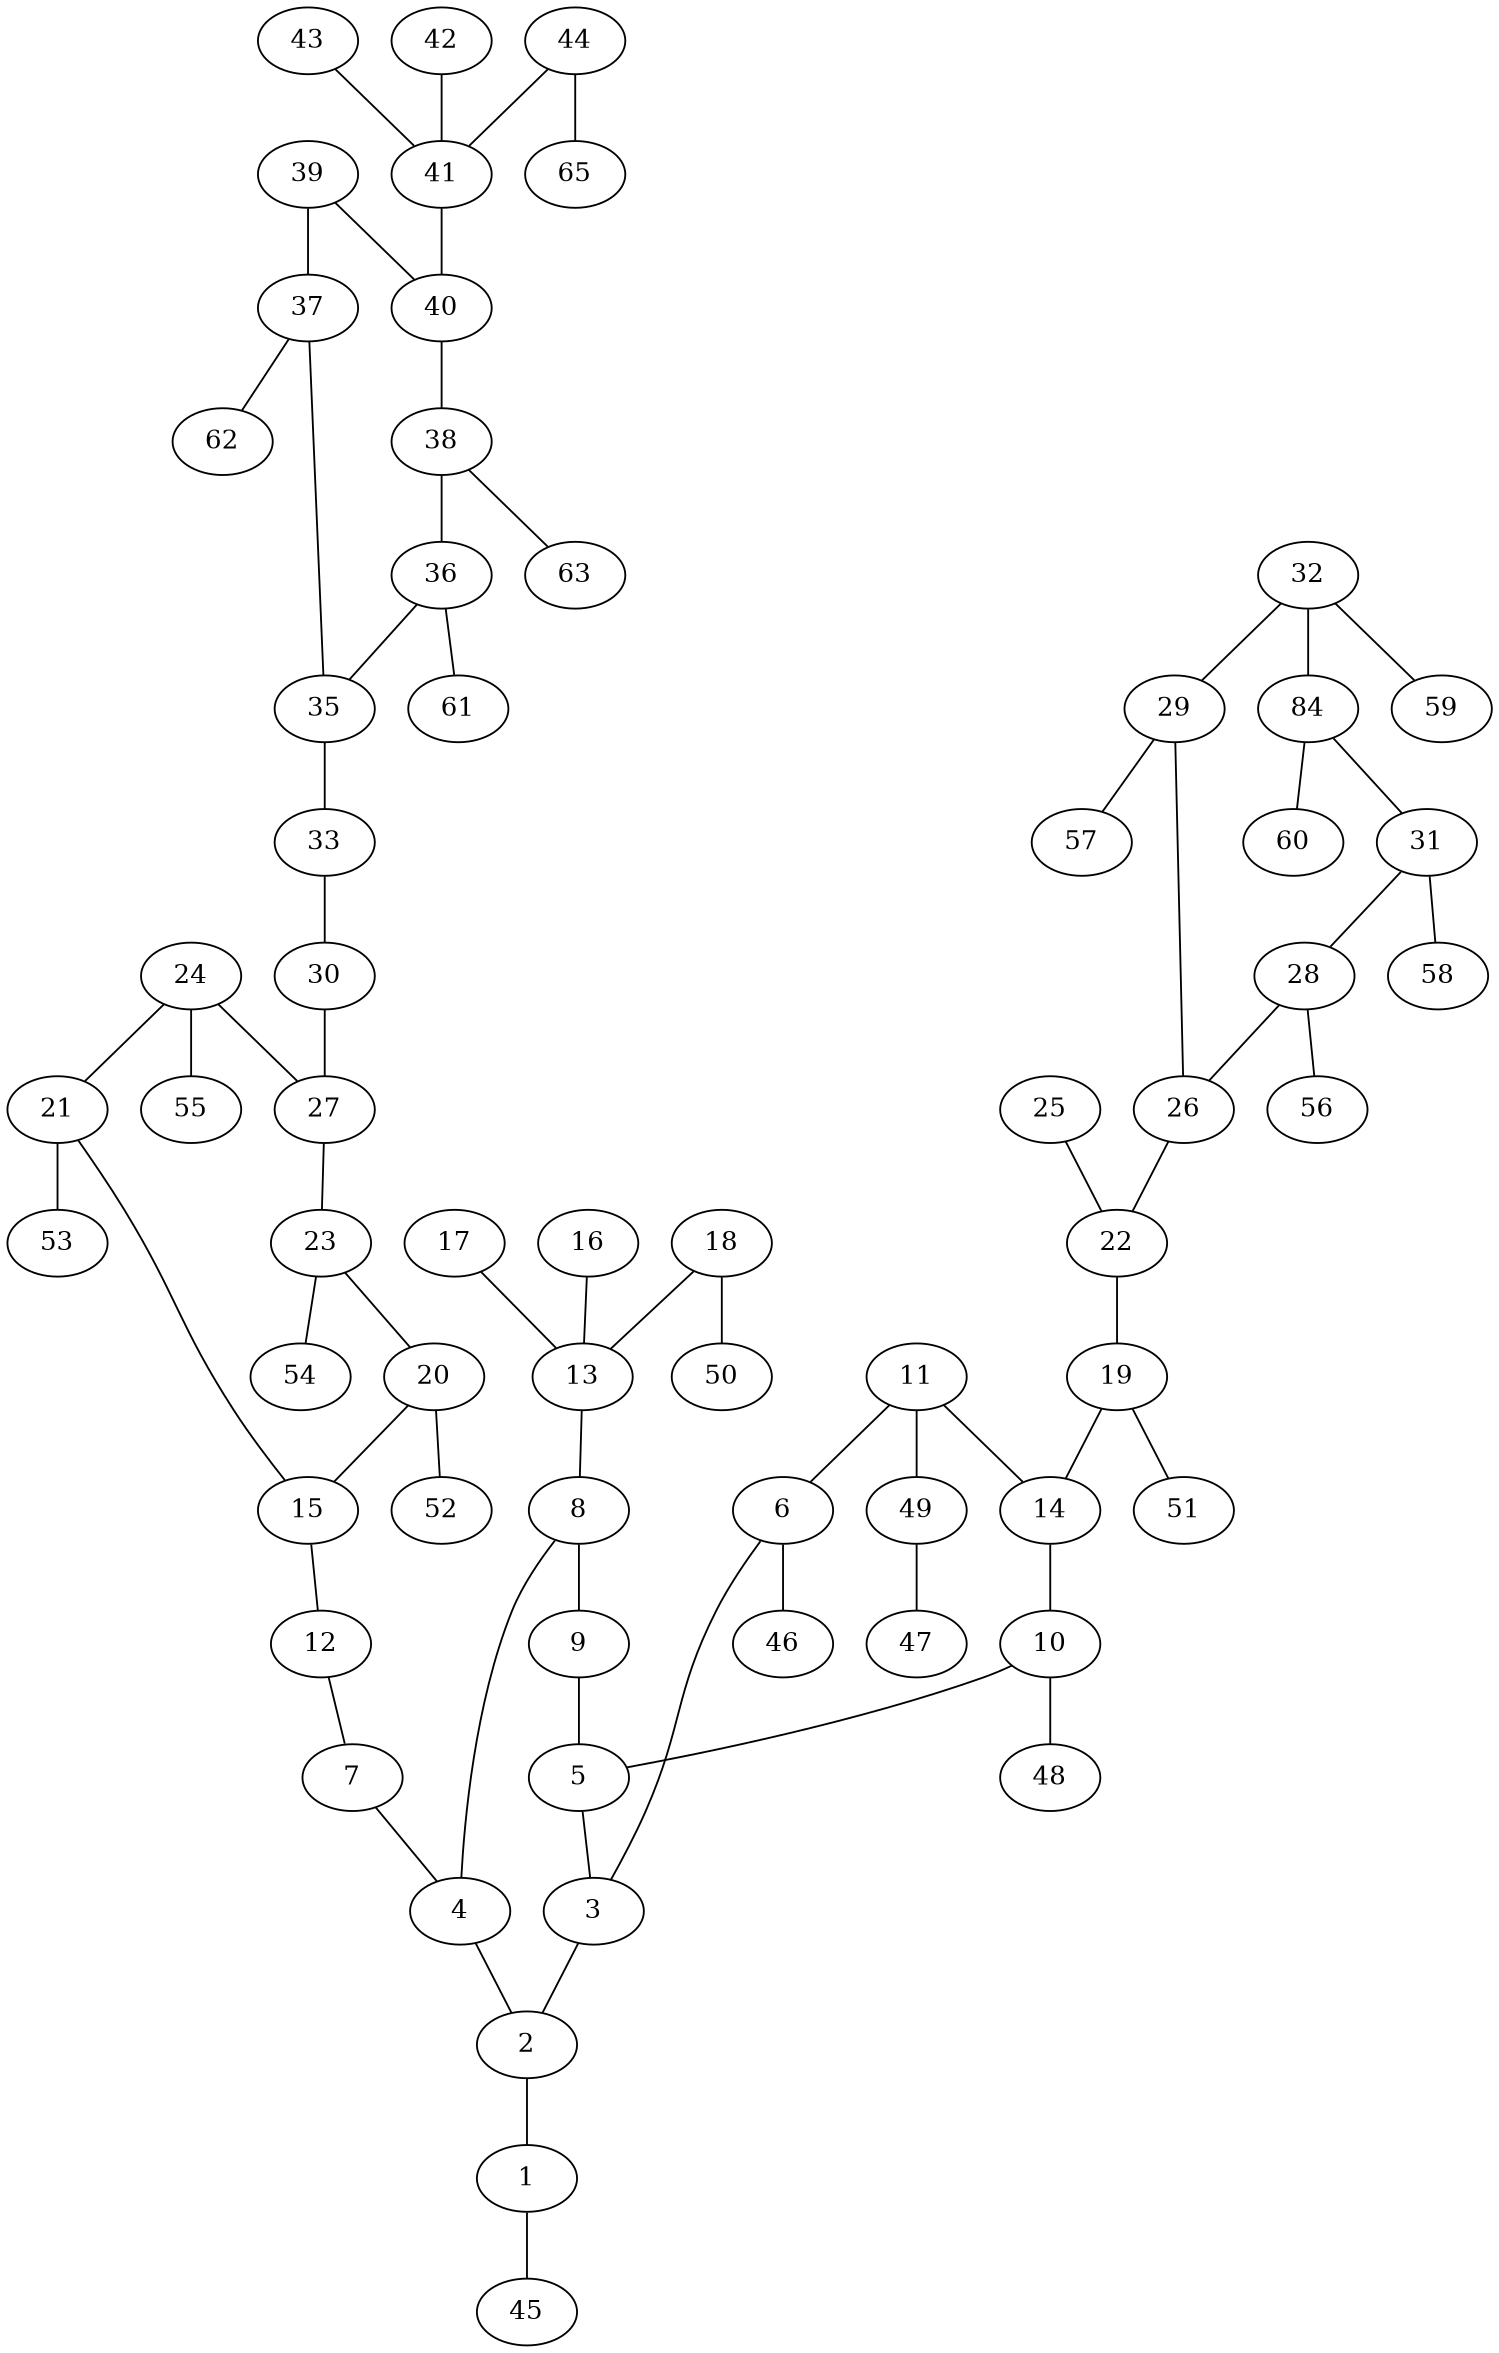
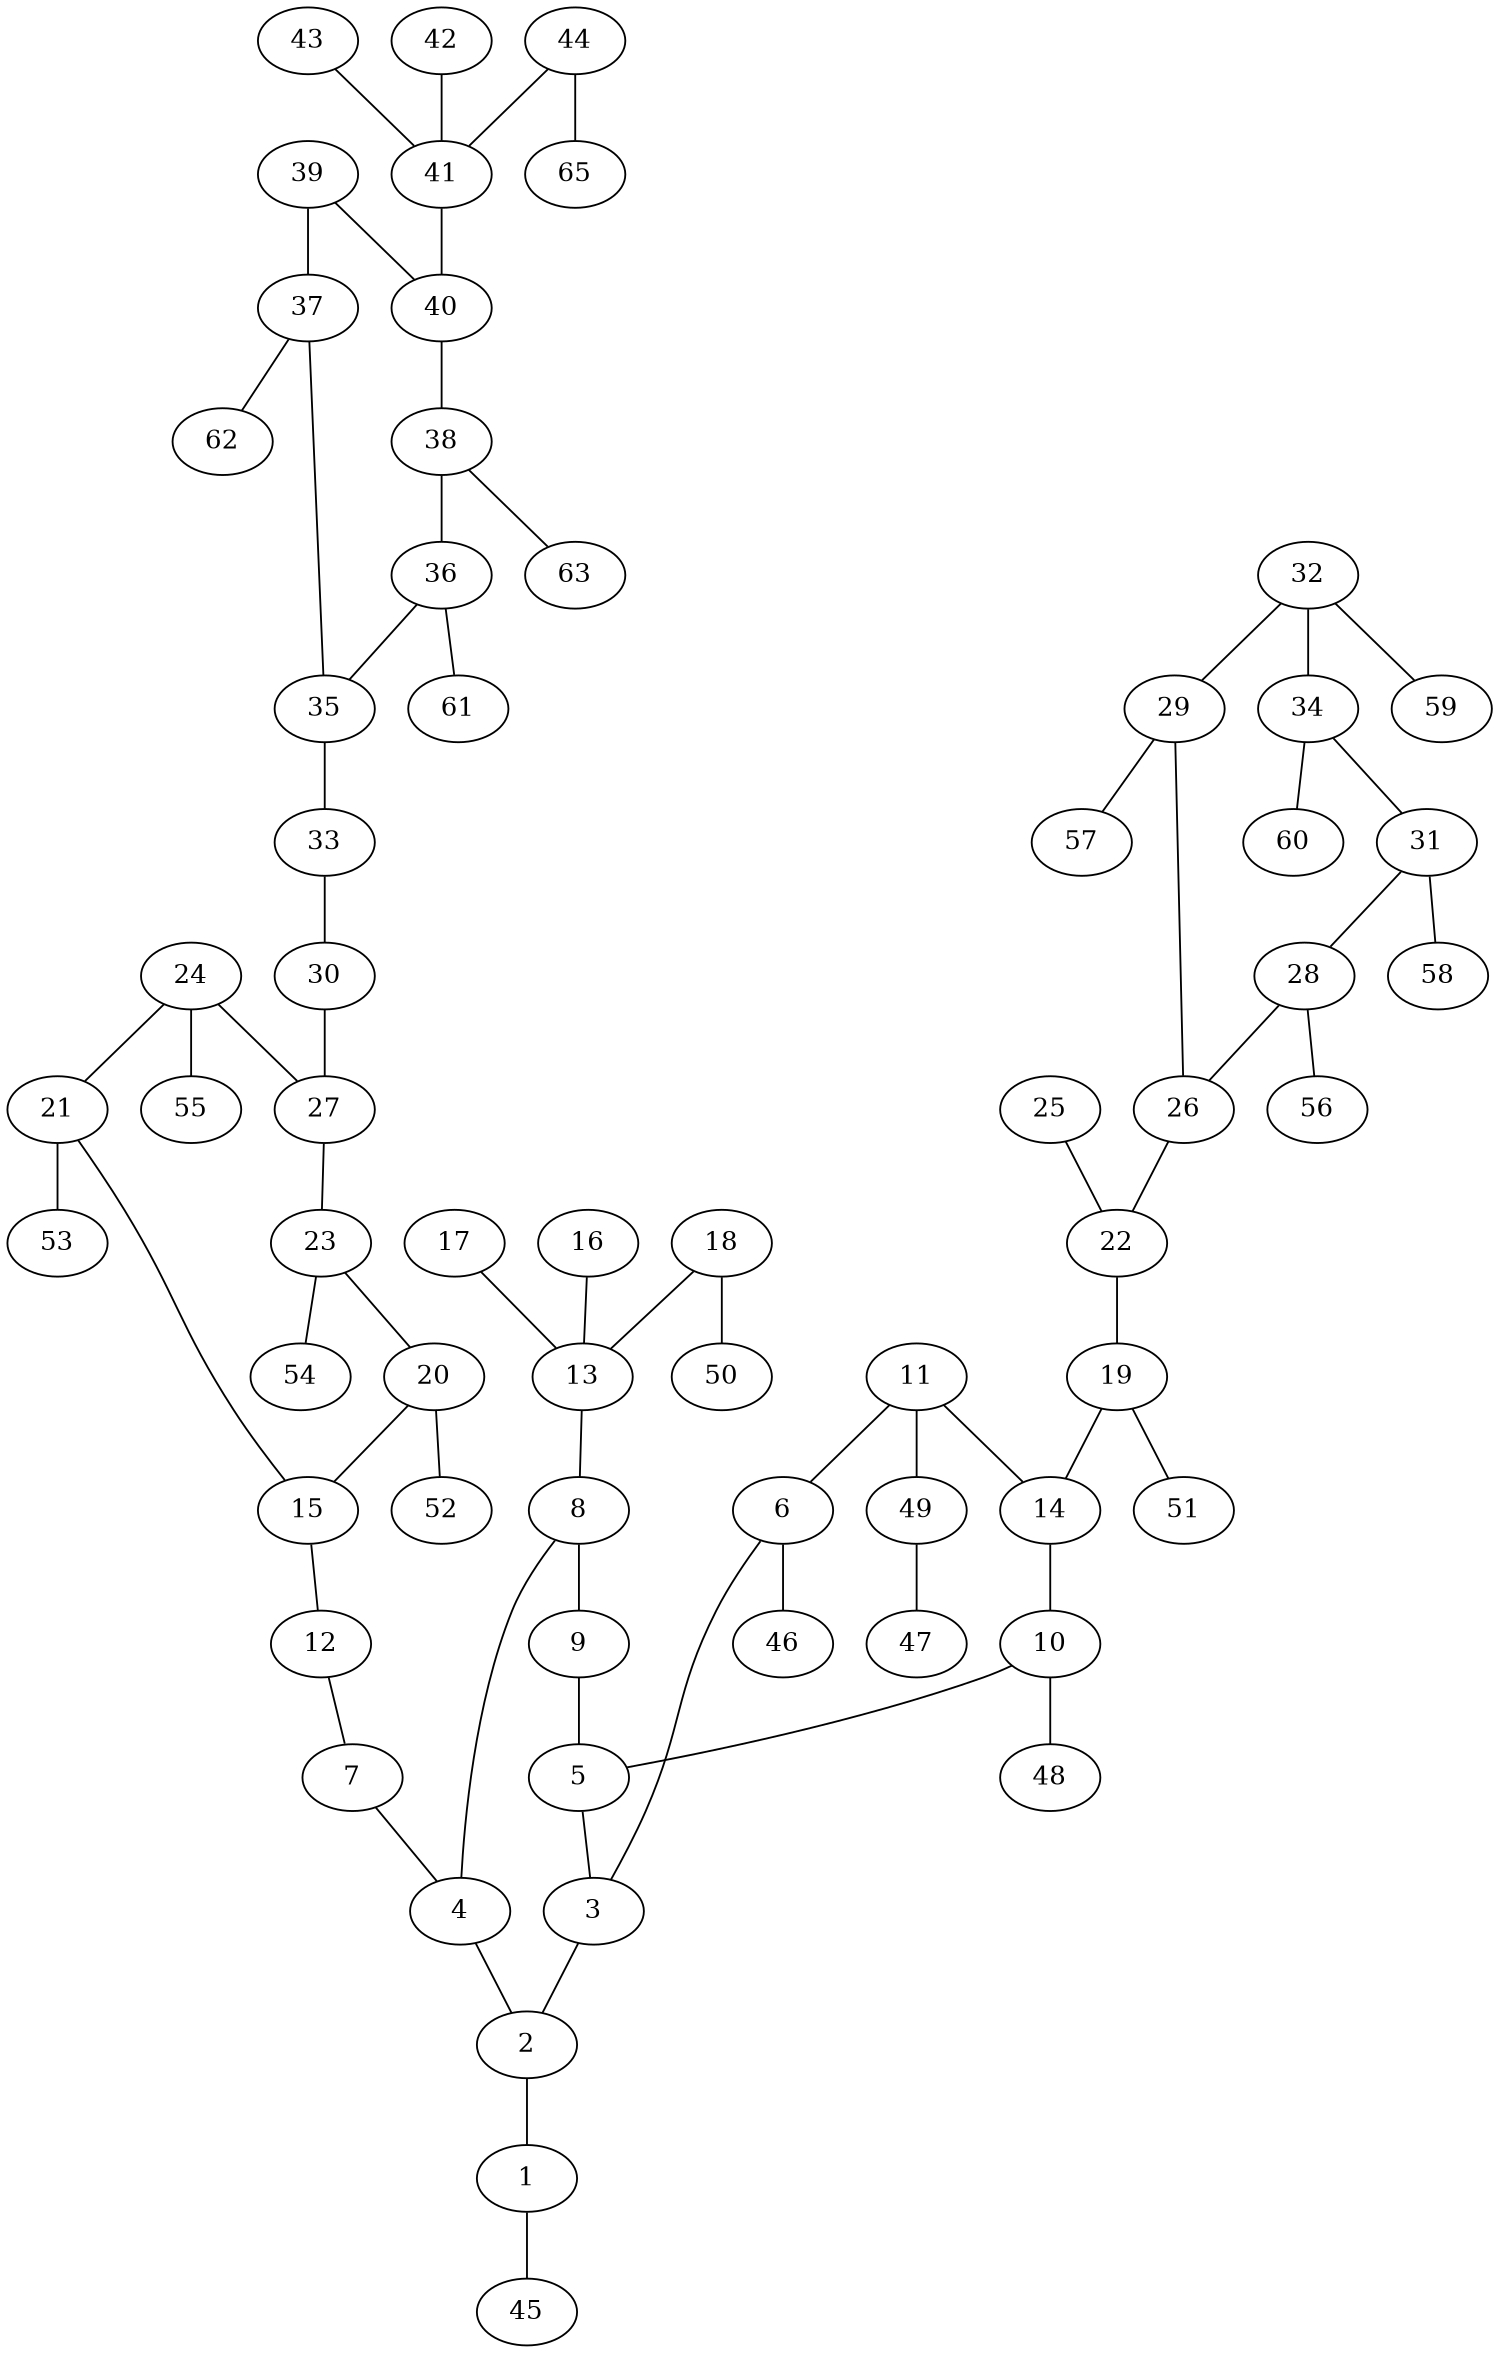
(1308, 709) -> (1308, 709)
